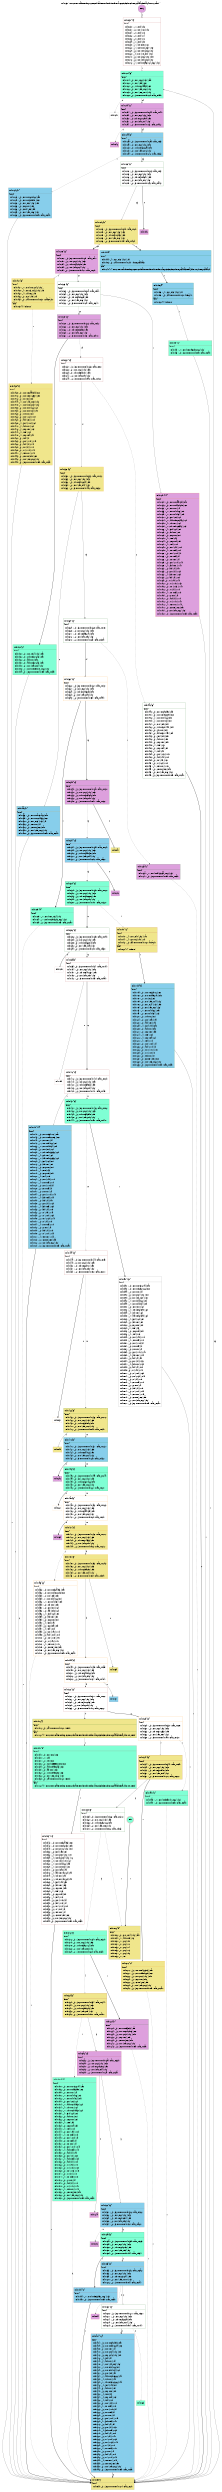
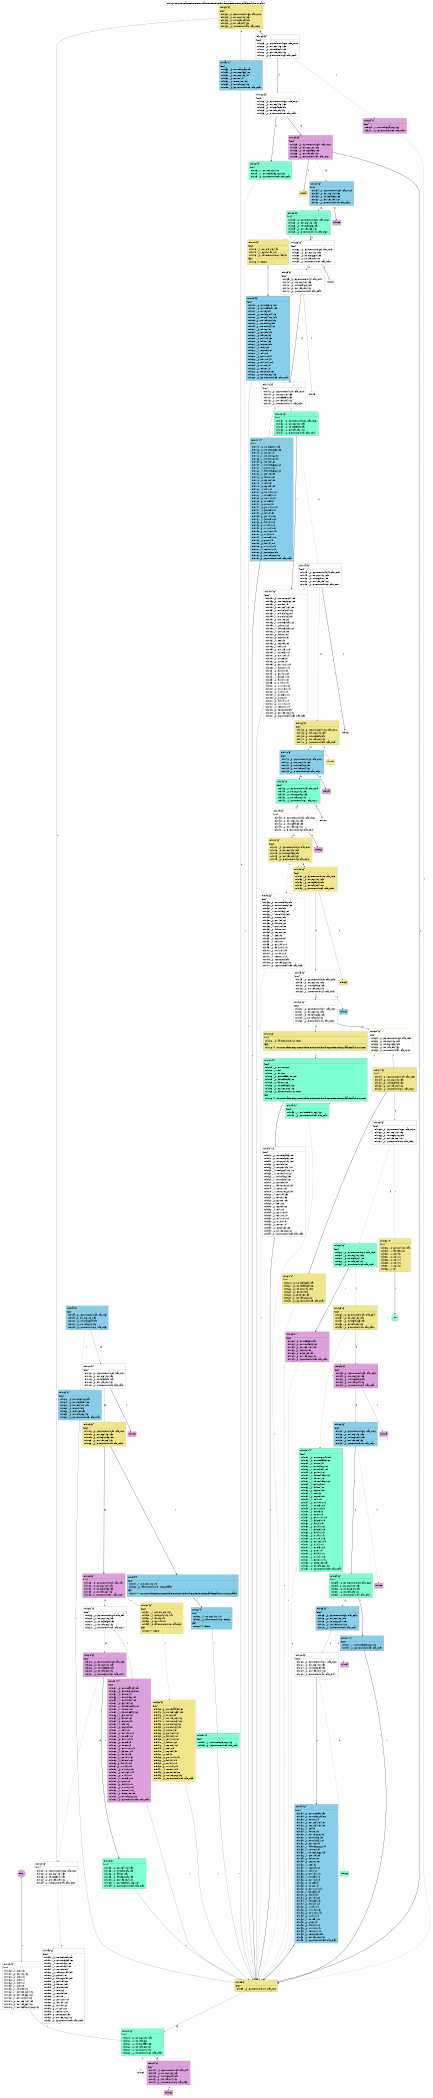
(142, 130) -> none
(81, 424) -> (57, 870)
(201, 1653) -> (419, 1079)
(128, 1874) -> (395, 1292)
